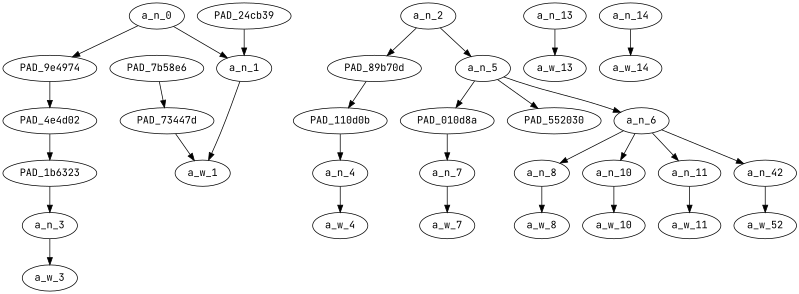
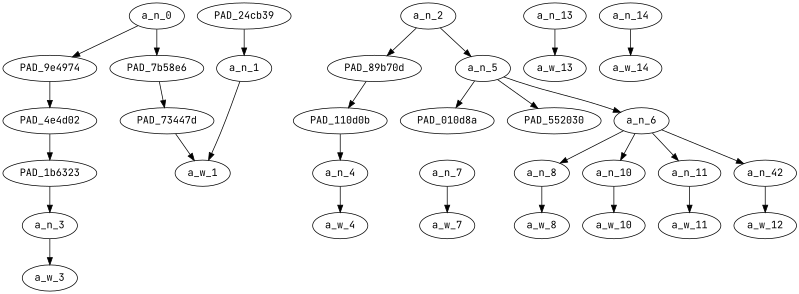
(197, 40) -> (157, 39)
(447, 143) -> none
(765, 226) -> (765, 226)
